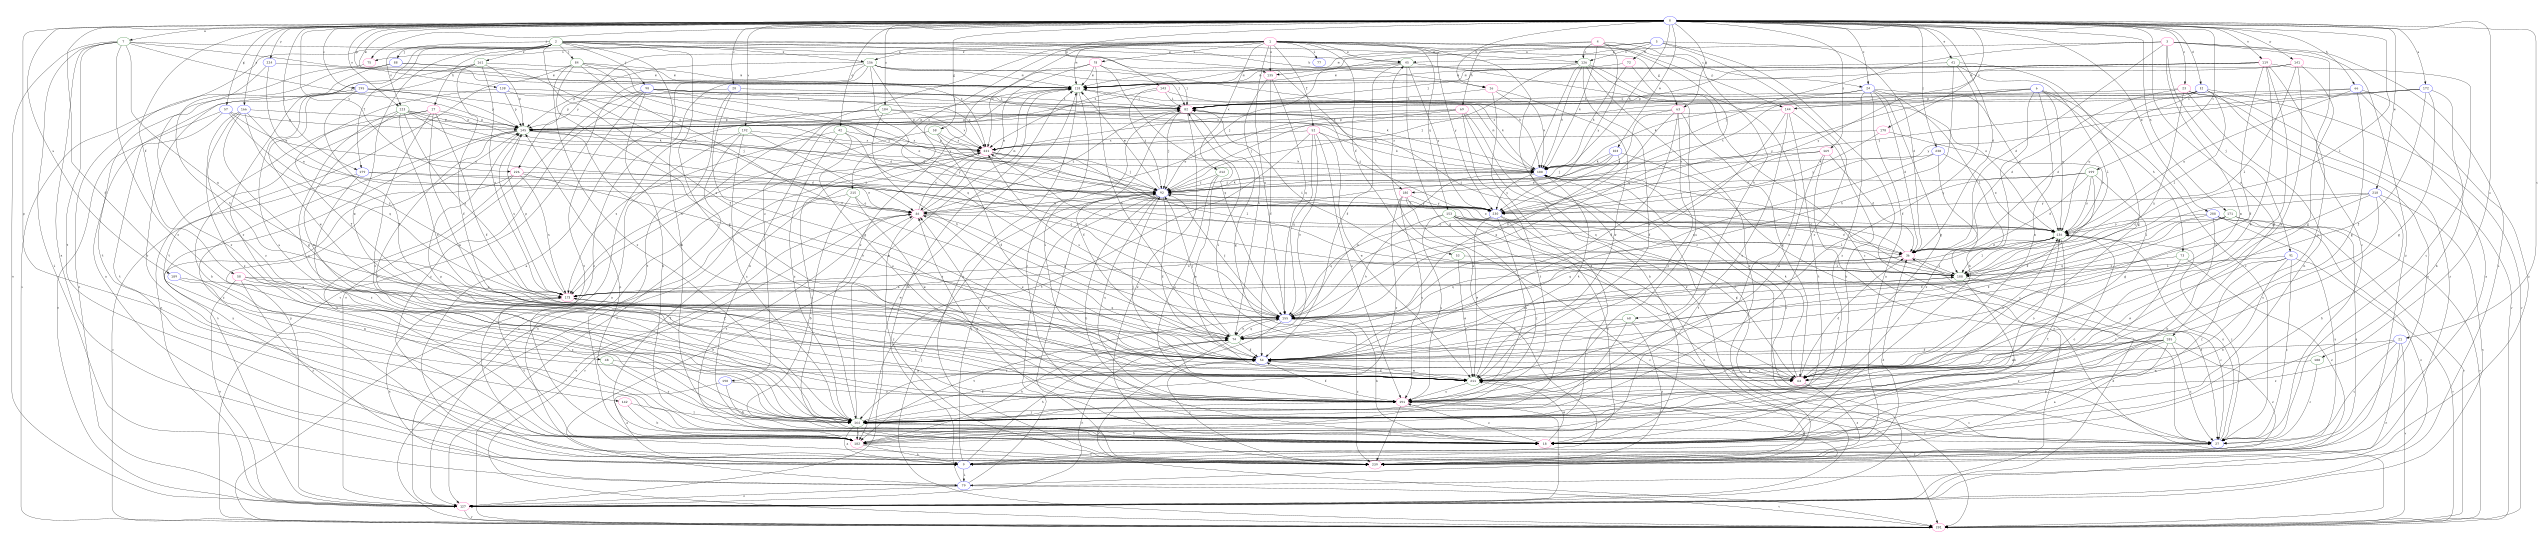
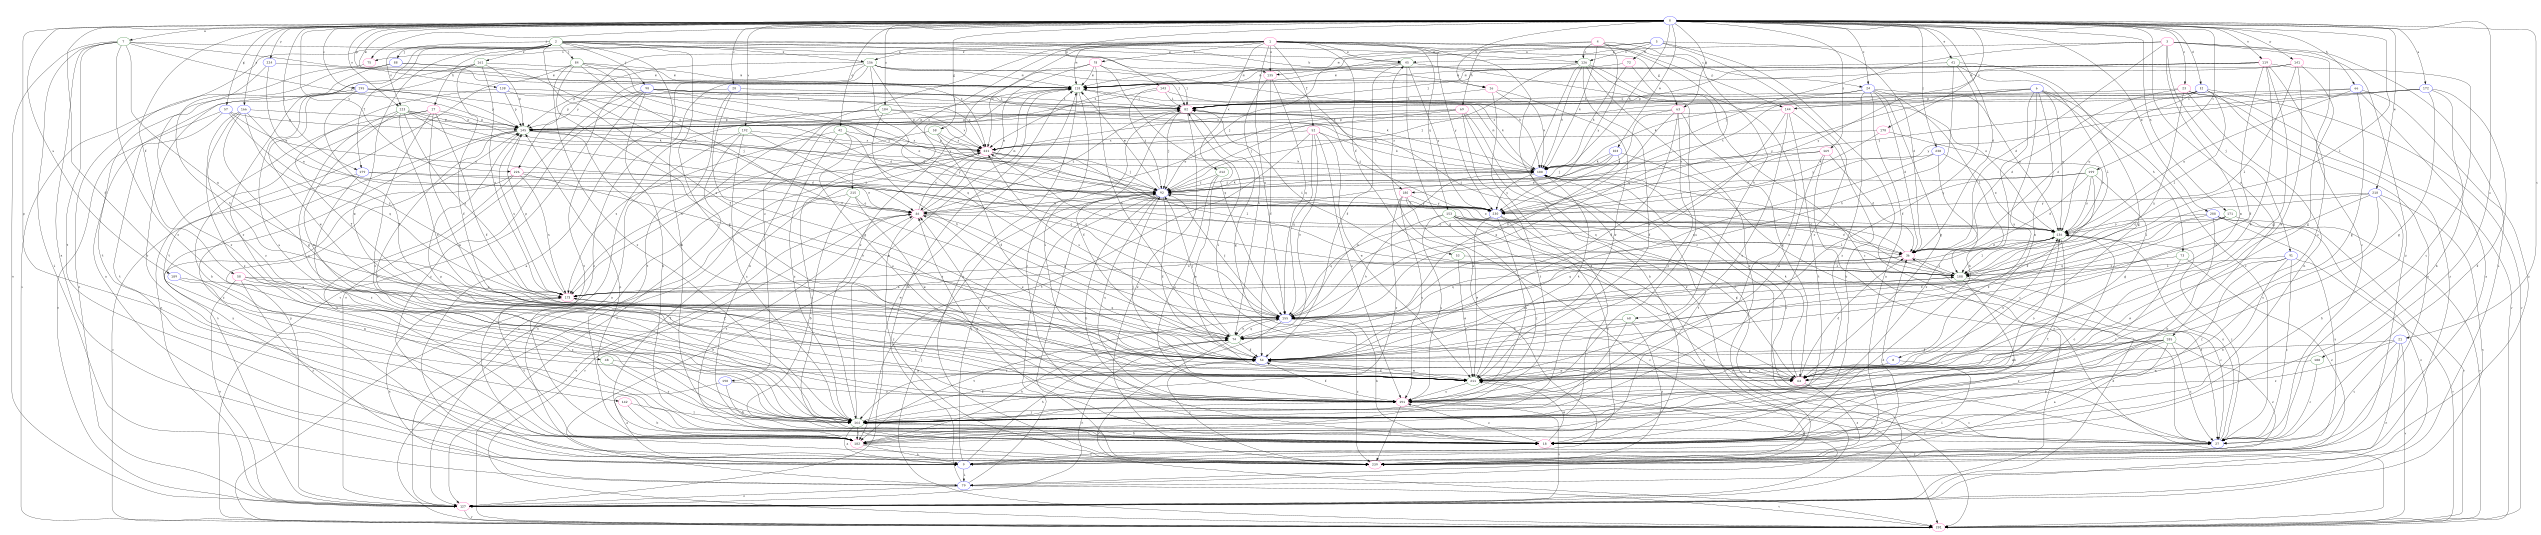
(1319, 62) -> none
(1897, 326) -> (2439, 299)
none -> (1893, 360)
(1689, 454) -> none
